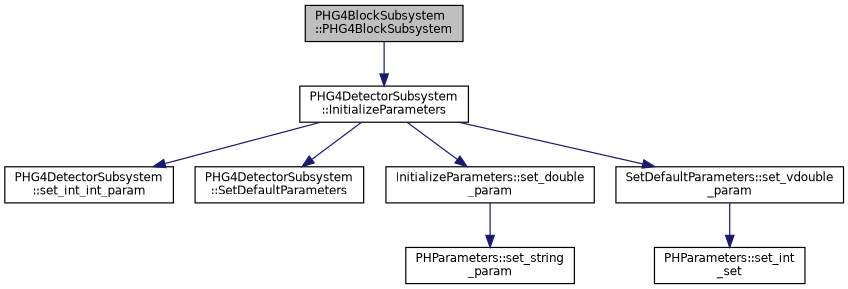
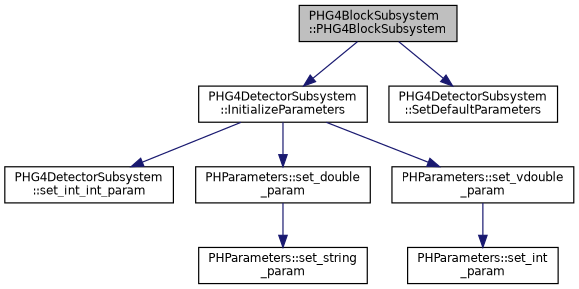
(337, 141) -> (421, 60)
(490, 185) -> (283, 185)
(730, 185) -> (483, 185)
(730, 266) -> (483, 266)
